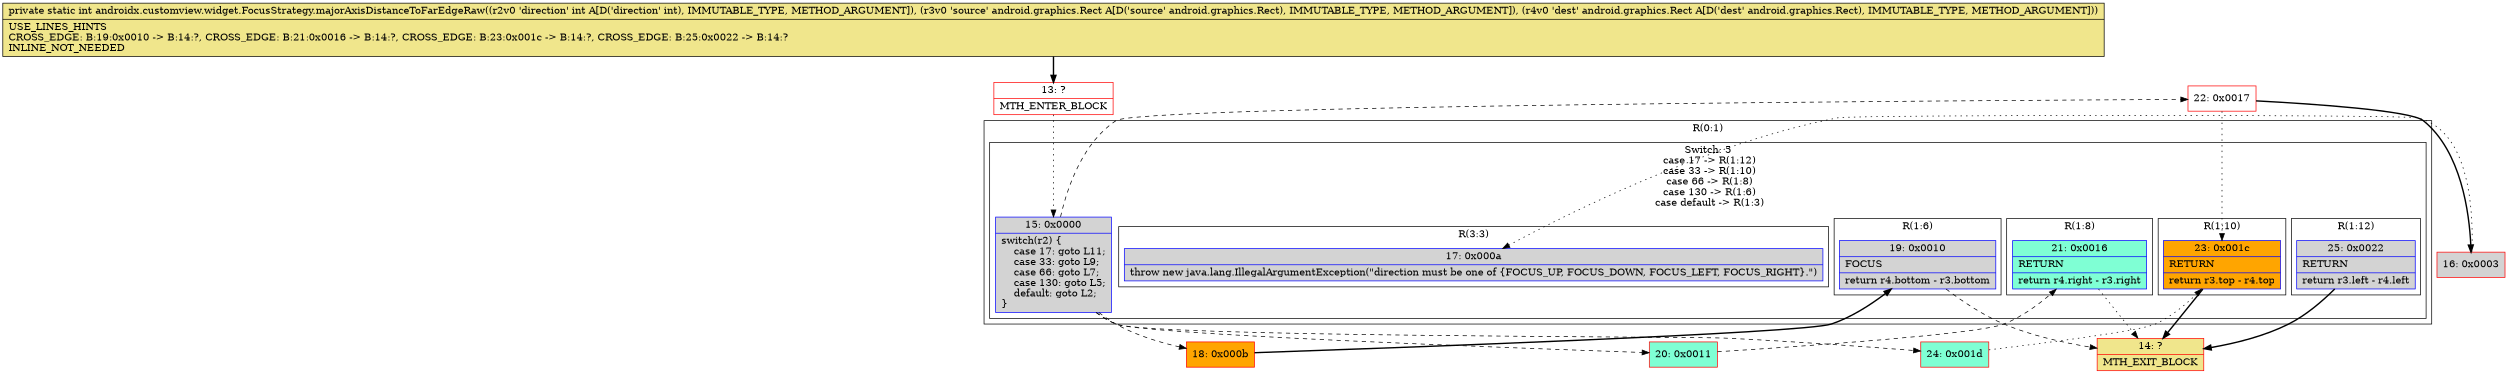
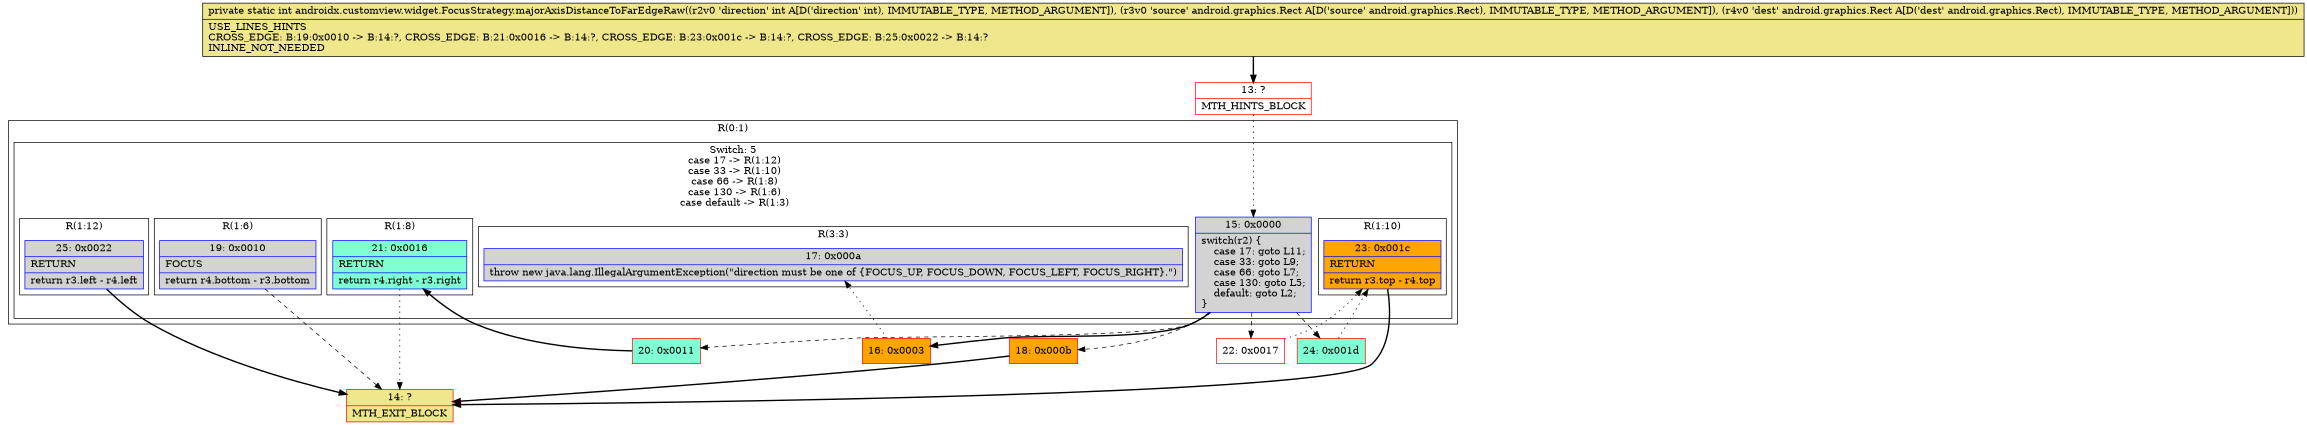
(1053, 106) -> (1253, 106)
(2393, 113) -> (1076, 336)
(2471, 265) -> (896, 351)
(1889, 339) -> (525, 339)
(1558, 341) -> (735, 381)
